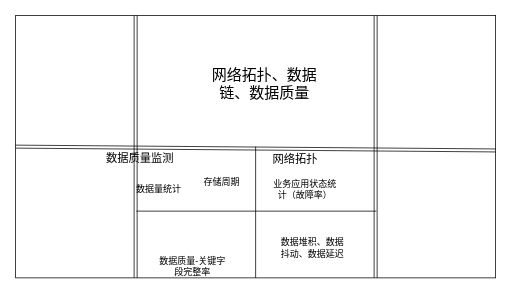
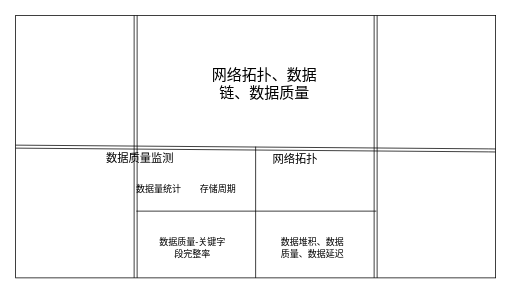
(222, 182) -> (218, 189)
(305, 189) -> none
(312, 248) -> (312, 248)
(192, 267) -> (192, 248)
